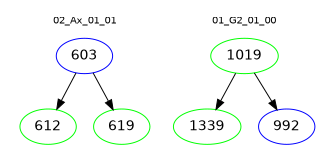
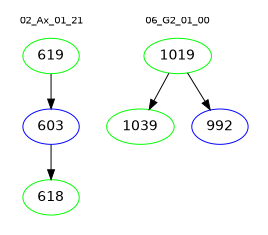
(85, 21) -> (52, 21)
(245, 21) -> (178, 21)
(101, 87) -> (51, 87)
(48, 127) -> (51, 197)
(207, 127) -> (140, 127)
